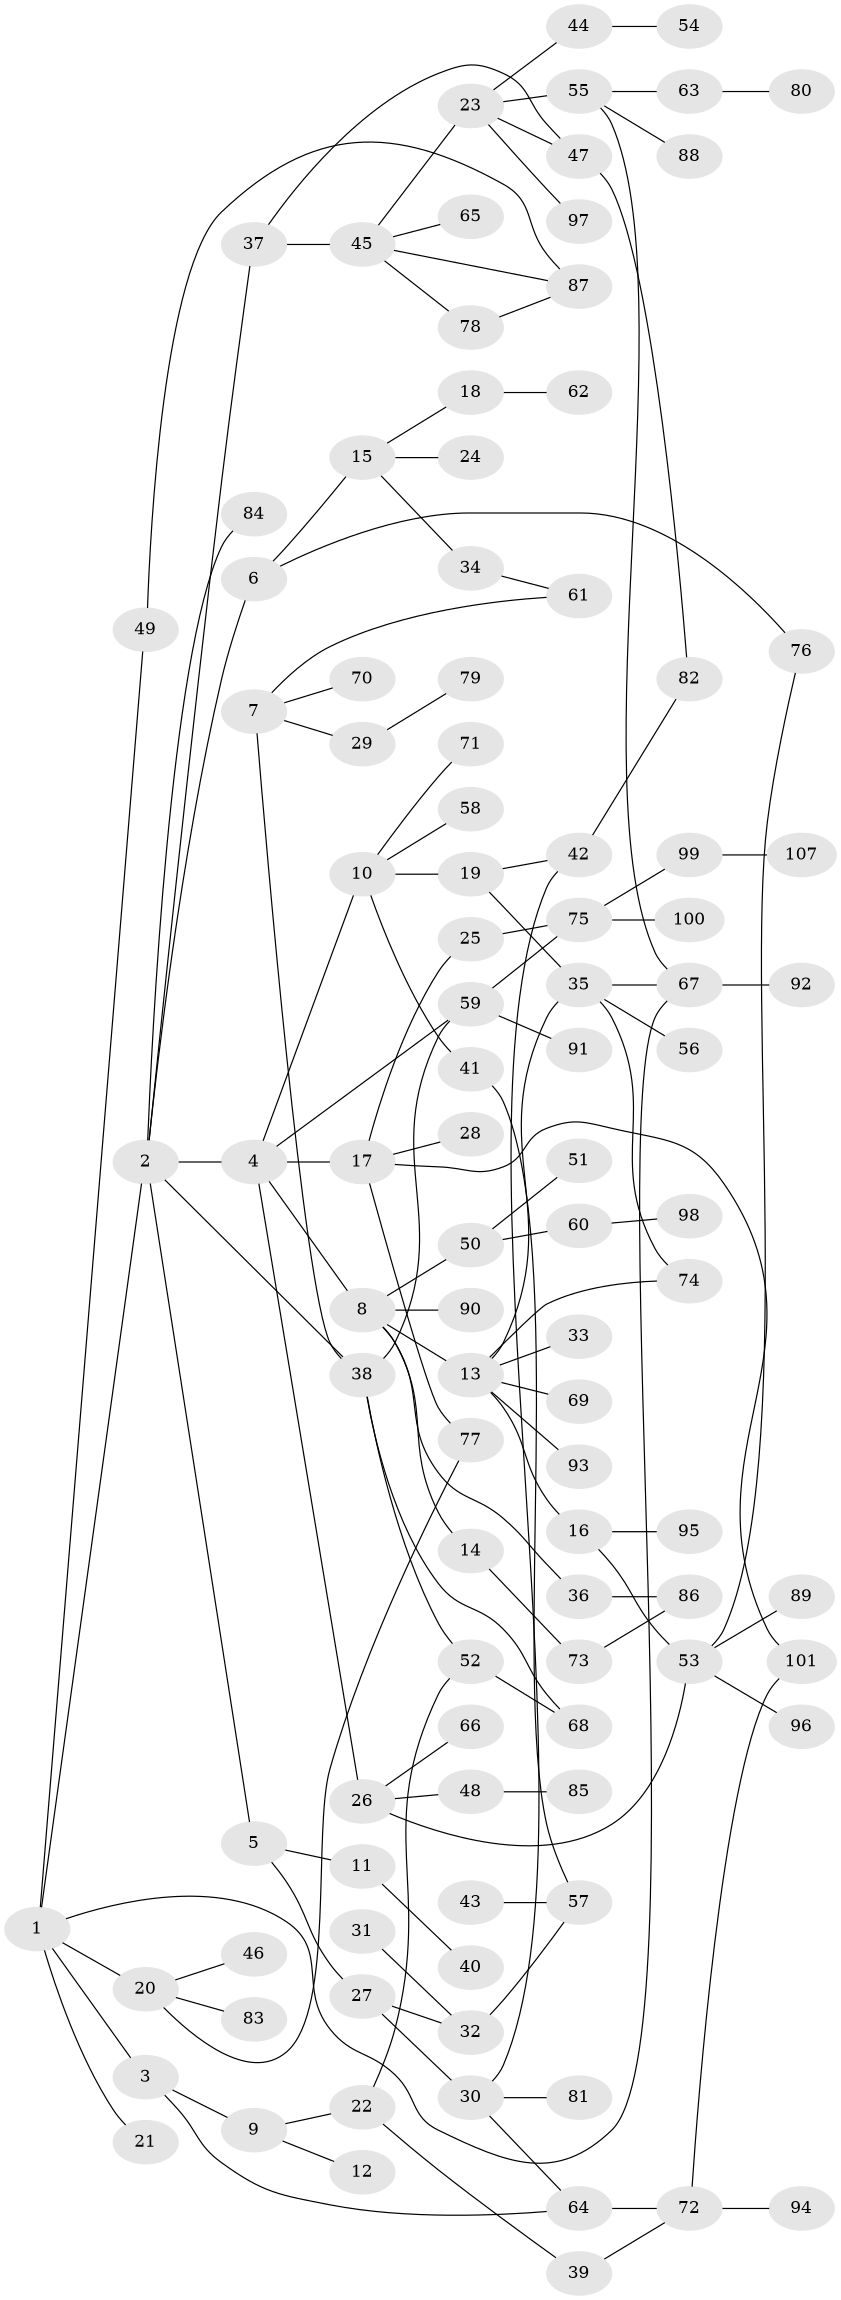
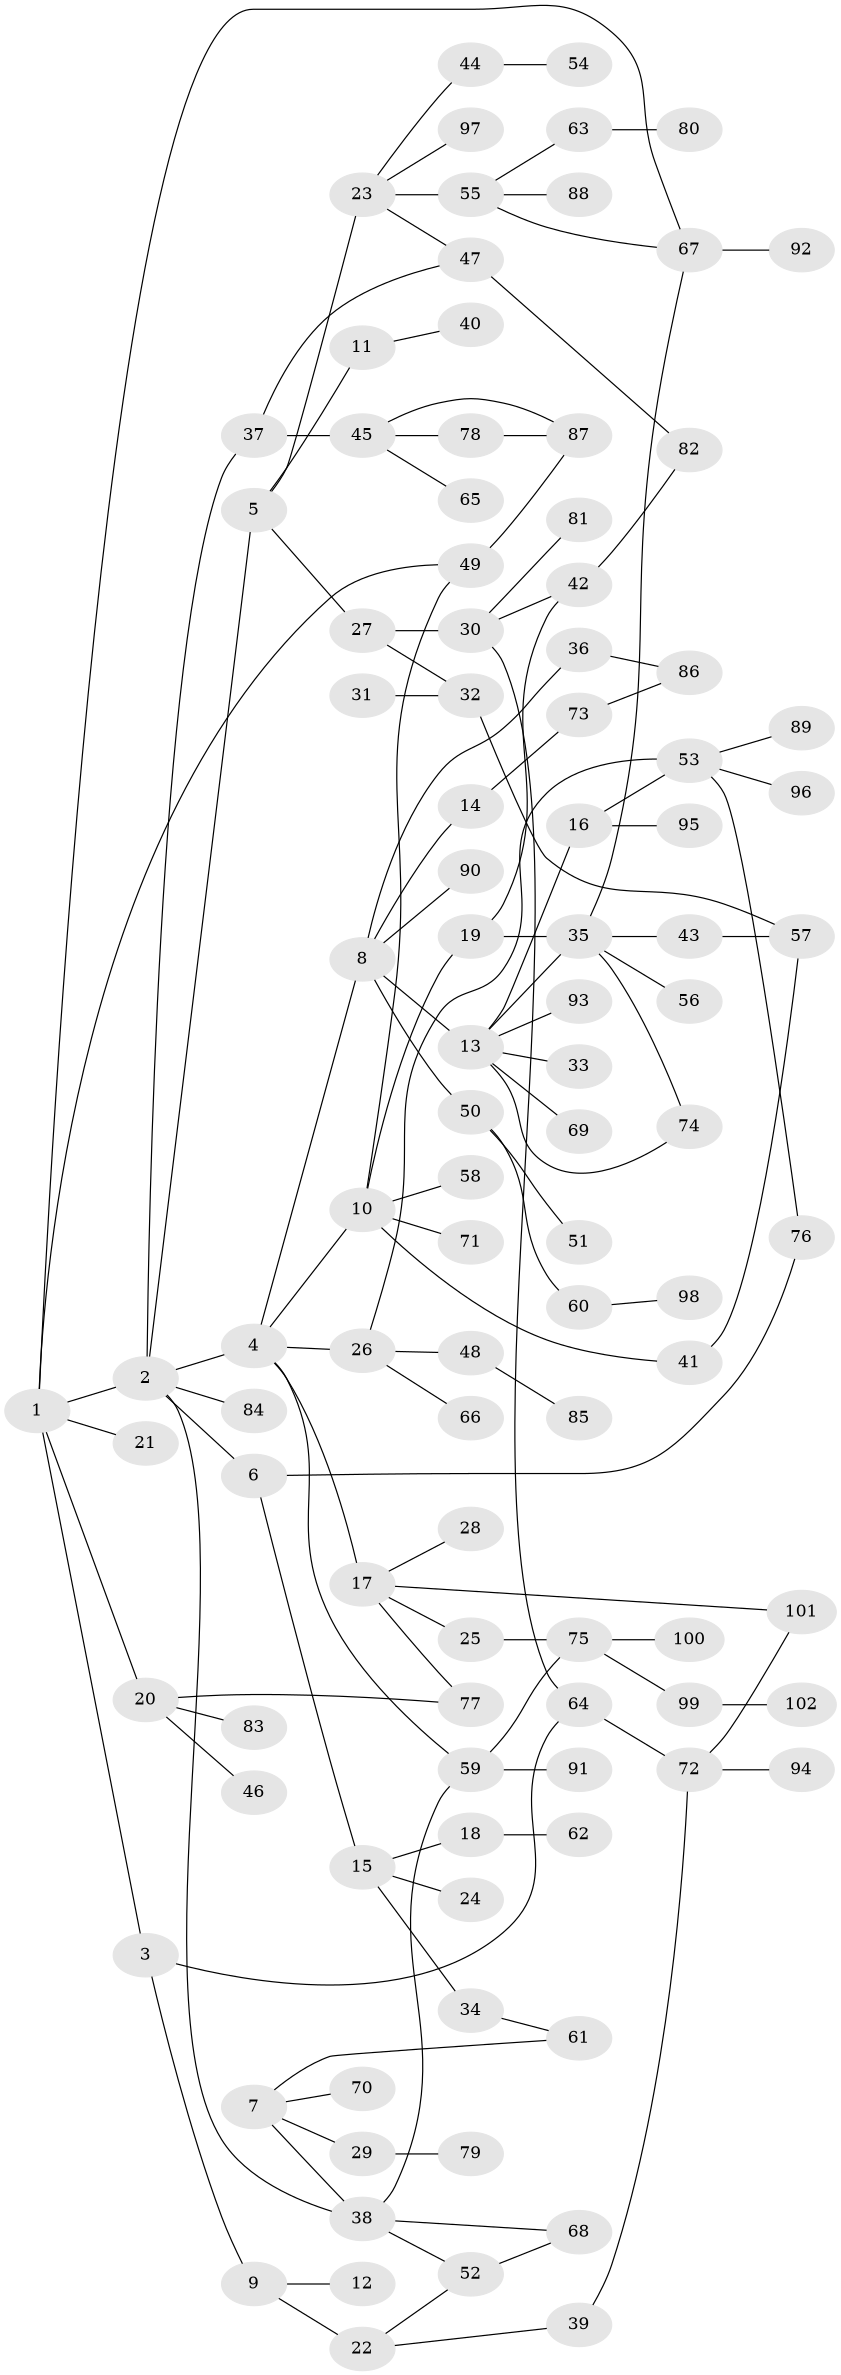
(417, 175) -> (319, 356)
(802, 855) -> (802, 1705)
none -> (400, 866)
none -> (634, 936)
